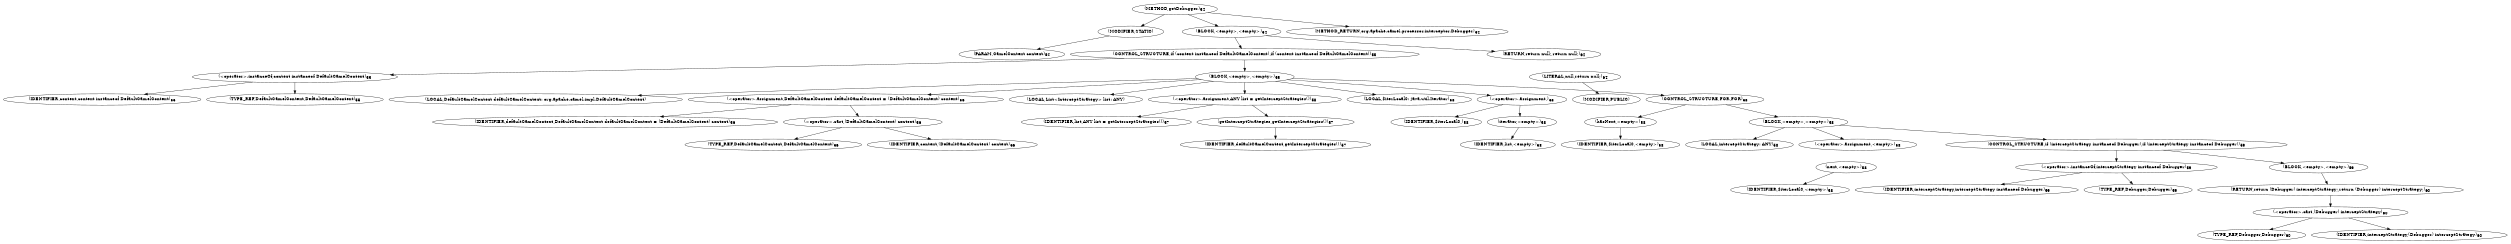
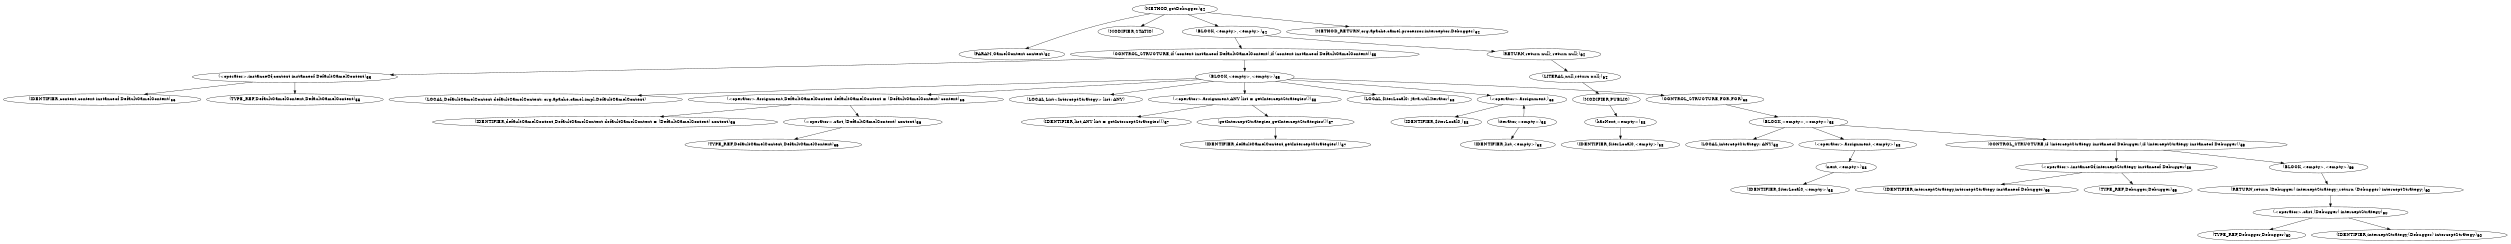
(1075, 42) -> (1089, 28)
none -> (1558, 65)
(1520, 109) -> (1524, 112)
(1663, 111) -> (1613, 109)
(952, 145) -> none
none -> (1853, 155)
